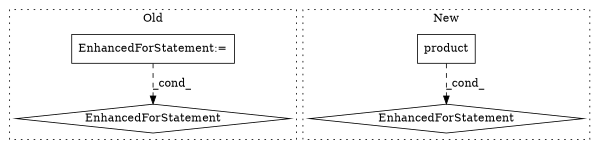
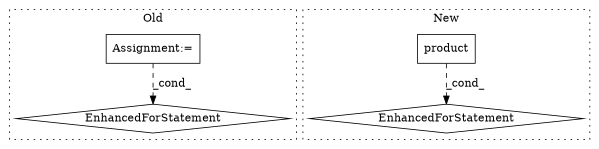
(153, 49) -> (153, 49)
